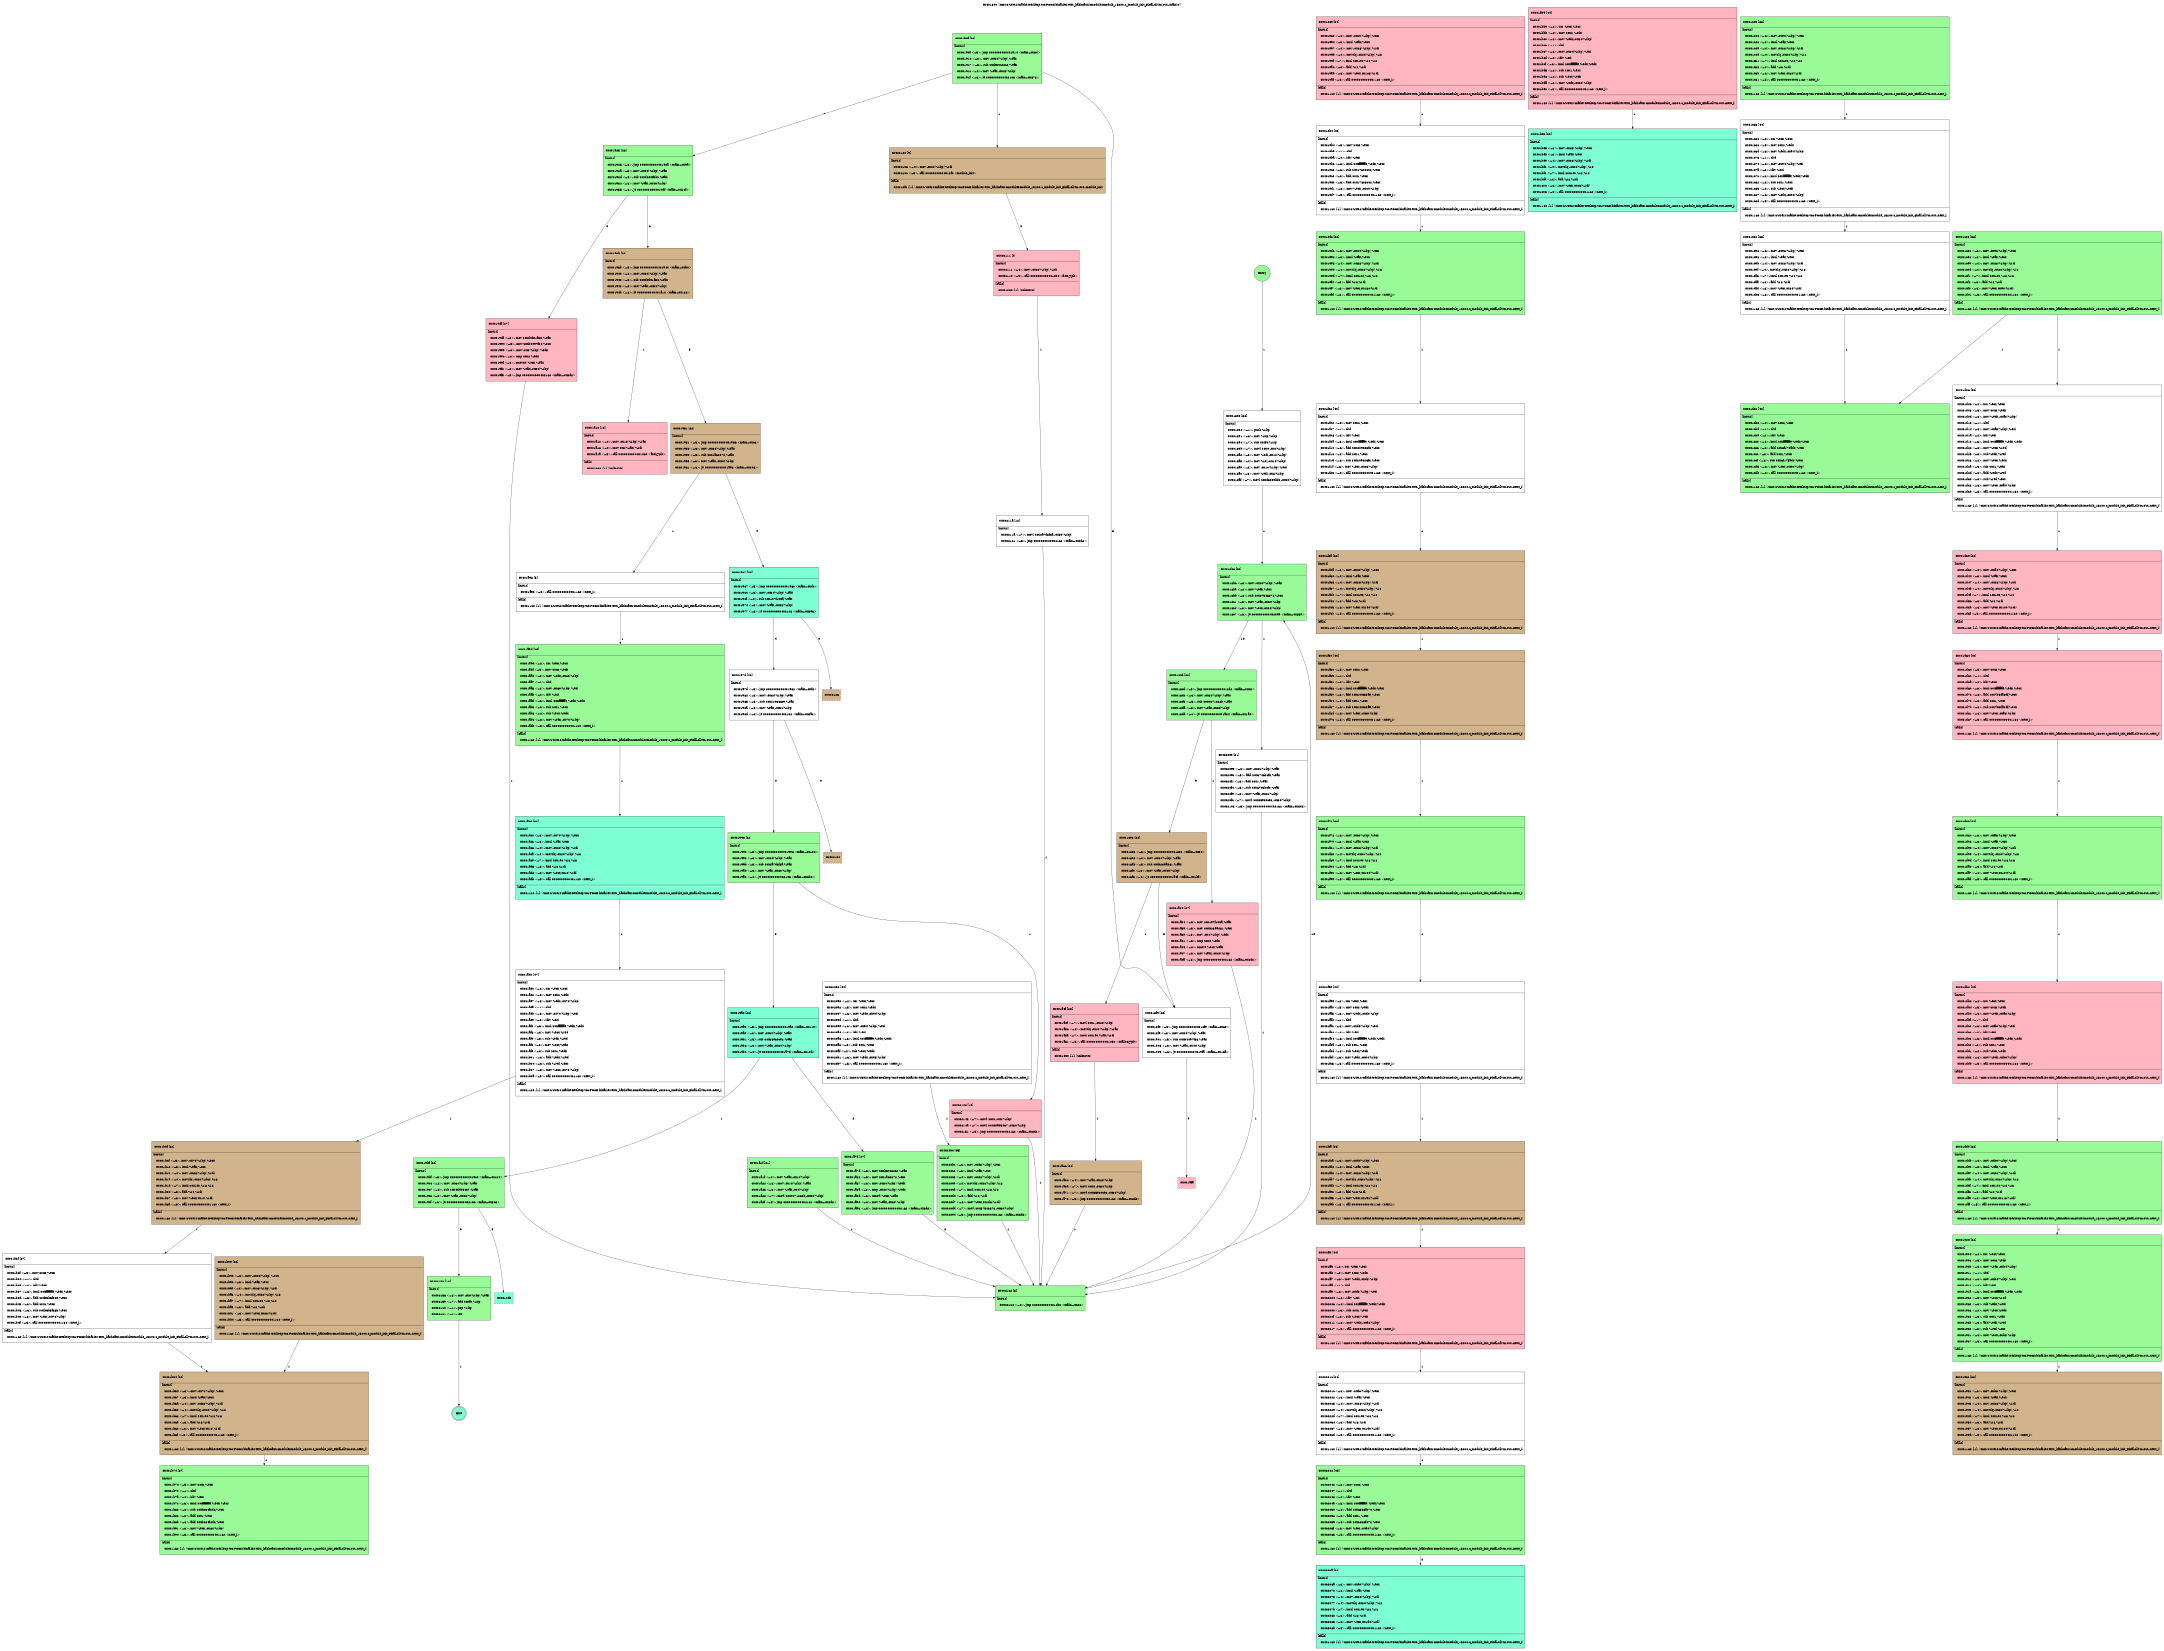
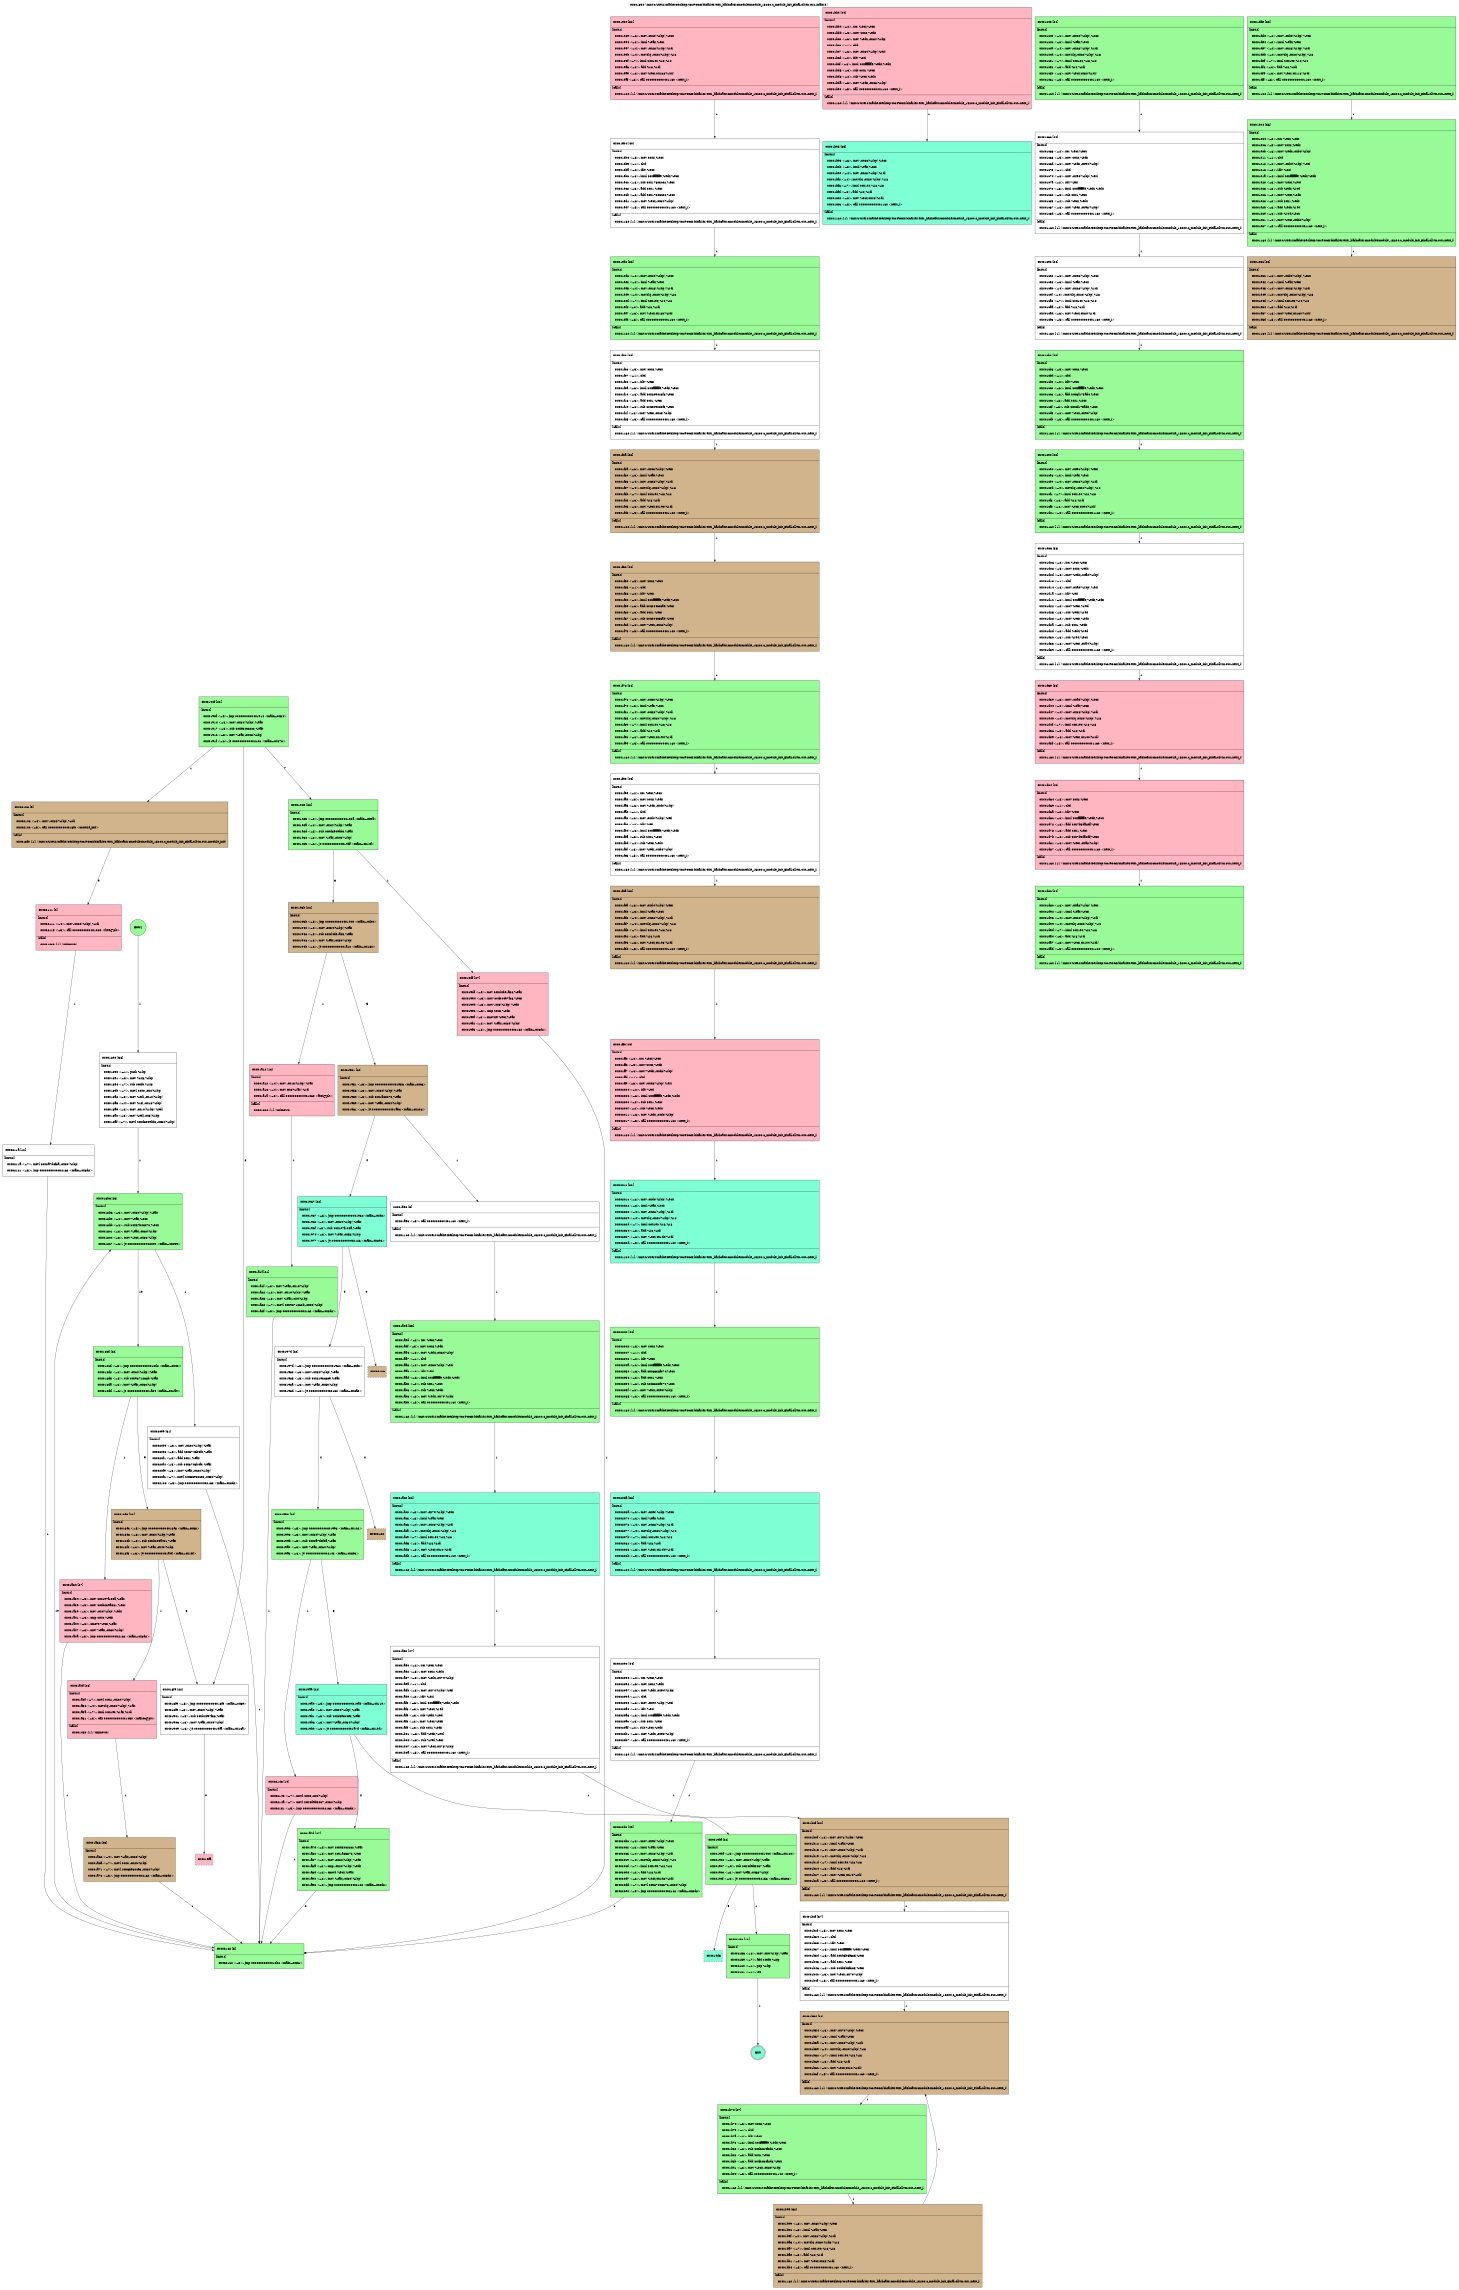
(607, 226) -> (387, 881)
(1954, 359) -> (1139, 444)
(2057, 1033) -> none
none -> (292, 1190)
(460, 1230) -> (756, 1906)
(1420, 1413) -> (715, 1222)
(1422, 1560) -> (716, 1458)
none -> (715, 1616)
none -> (850, 2198)
